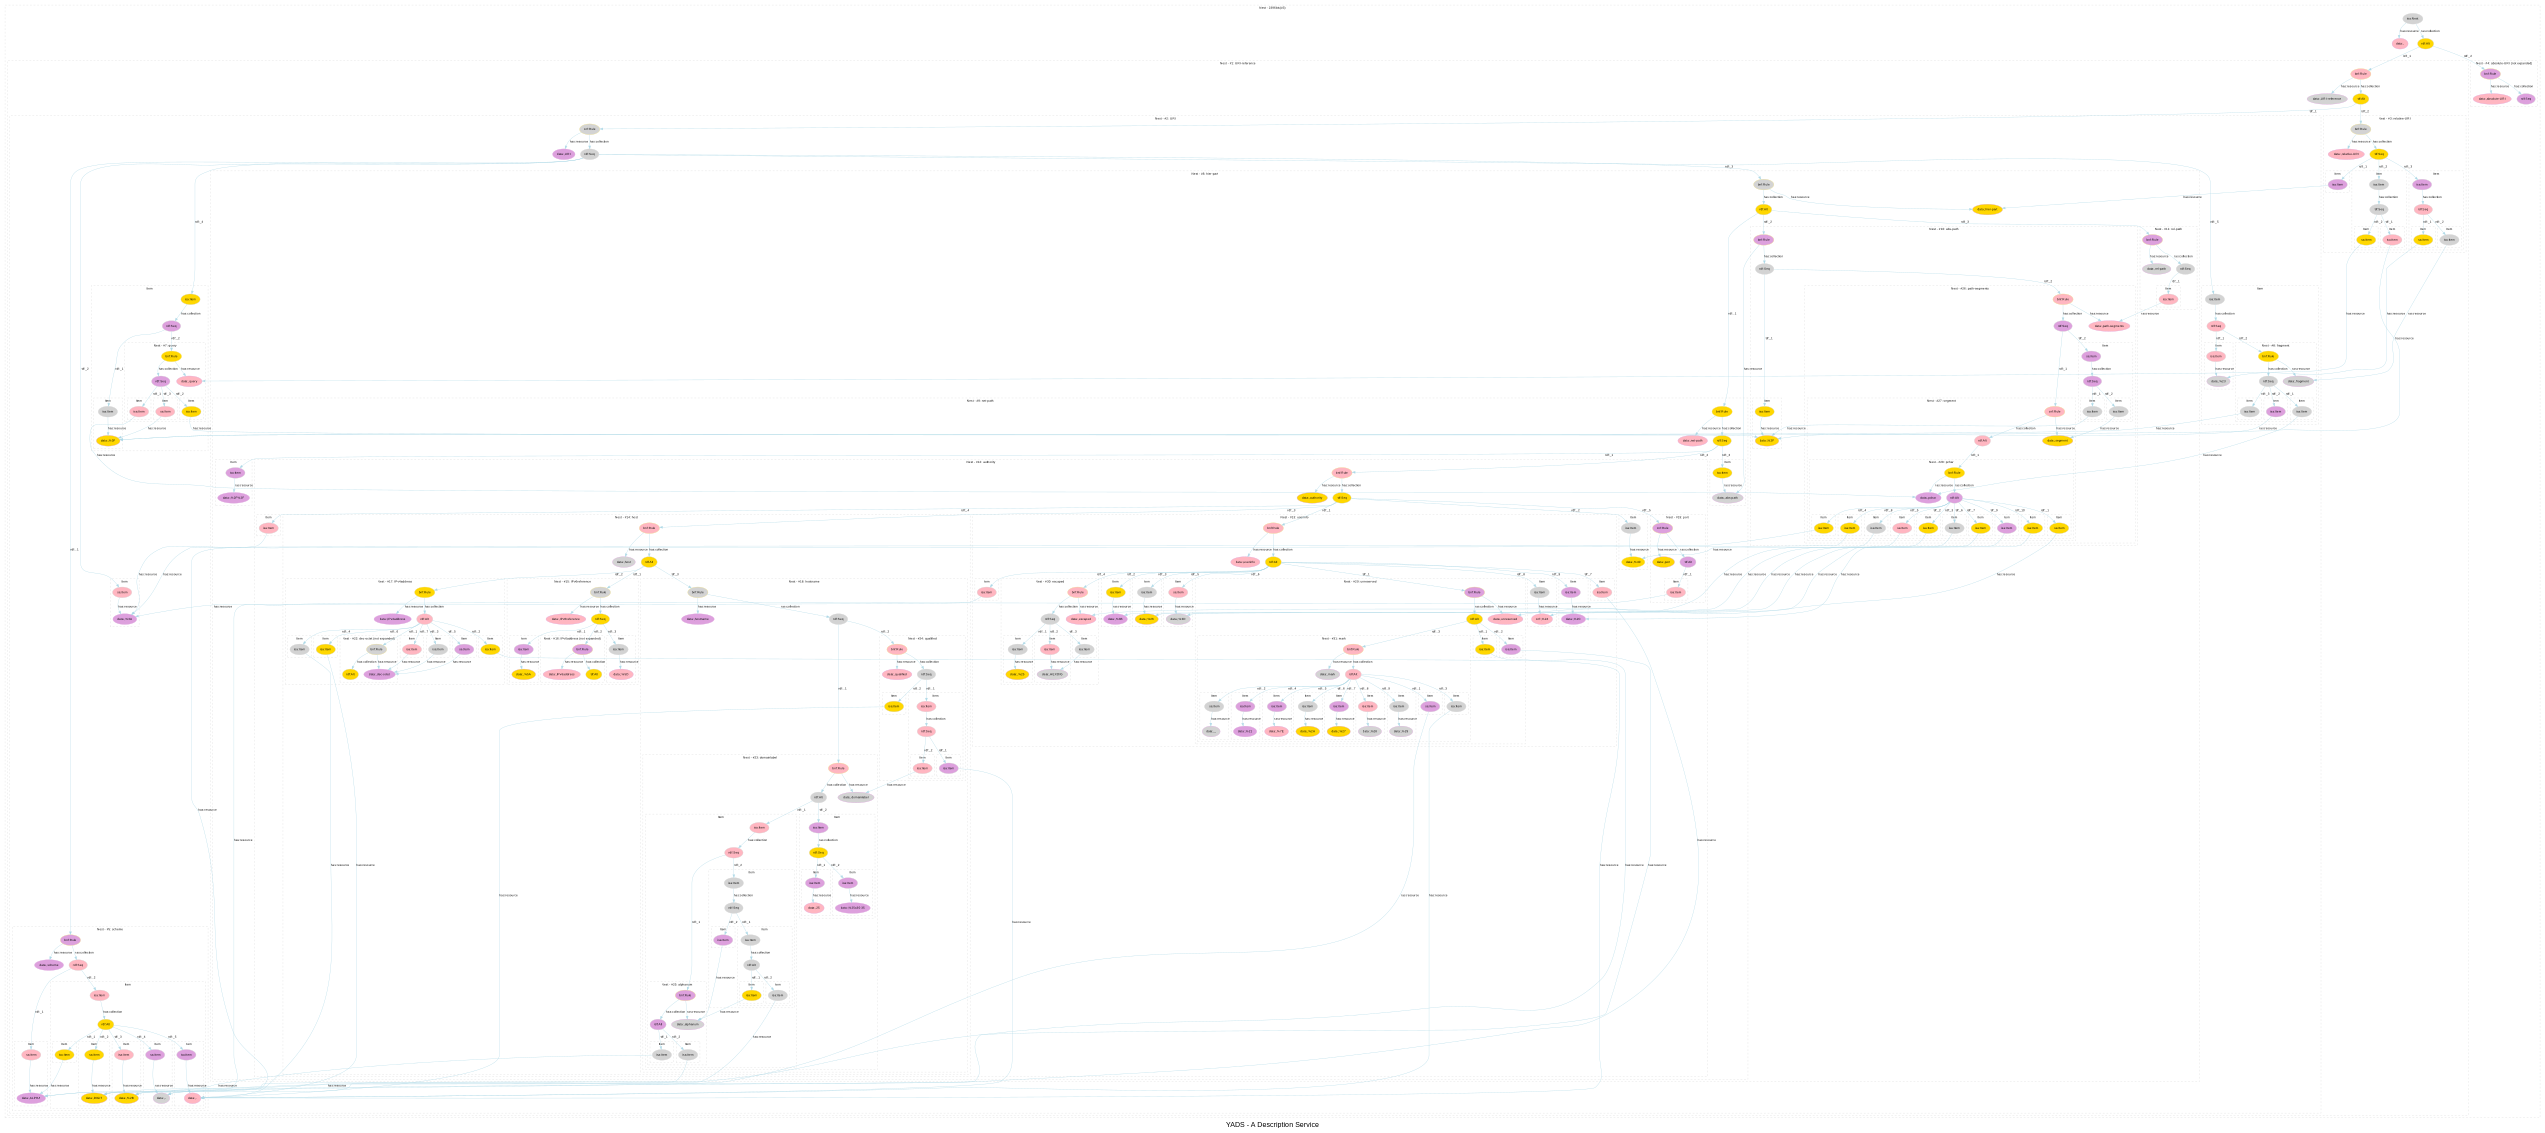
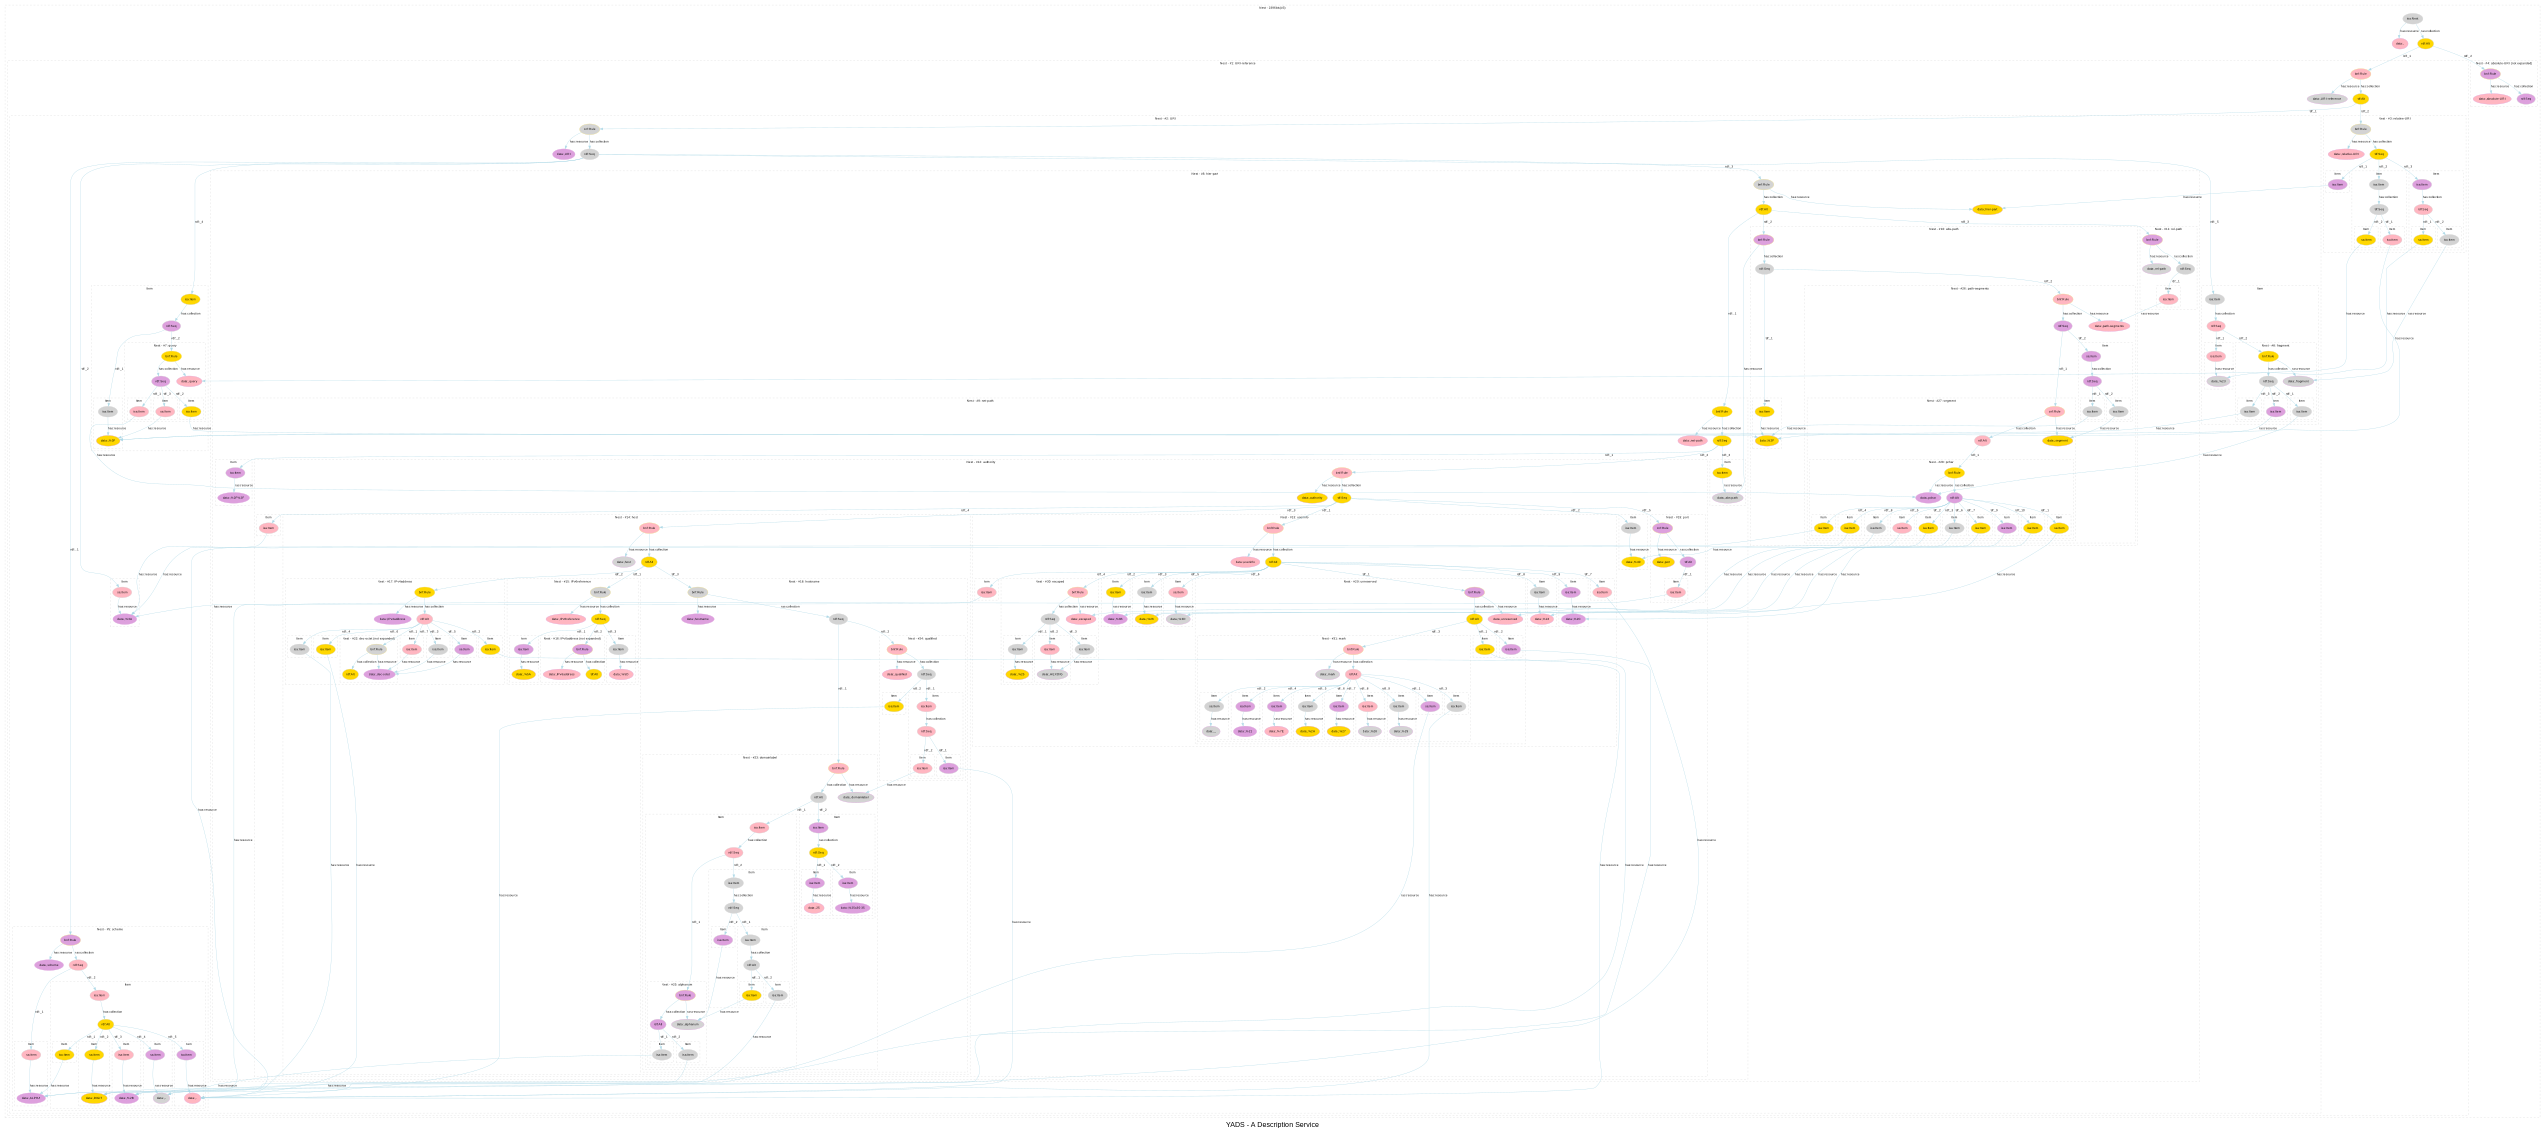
(1542, 619) -> (1542, 619)
(127, 1098) -> (127, 1098)
